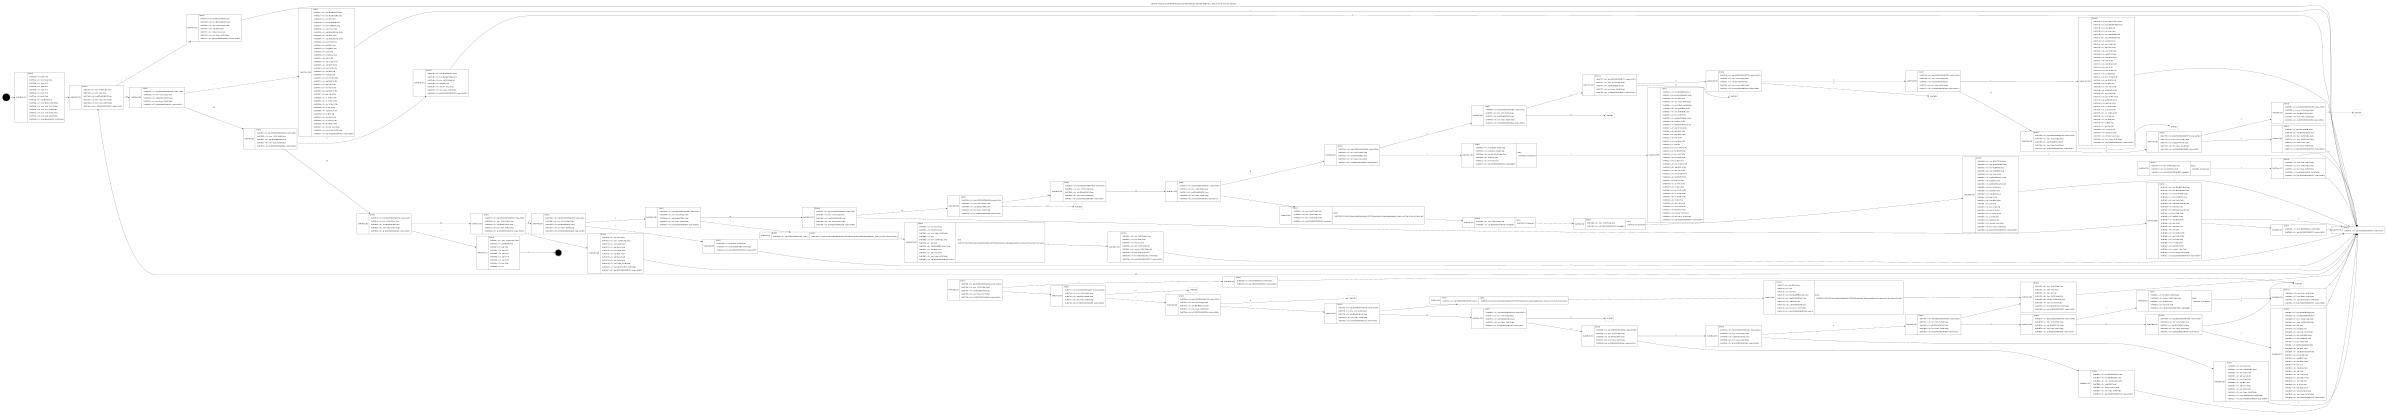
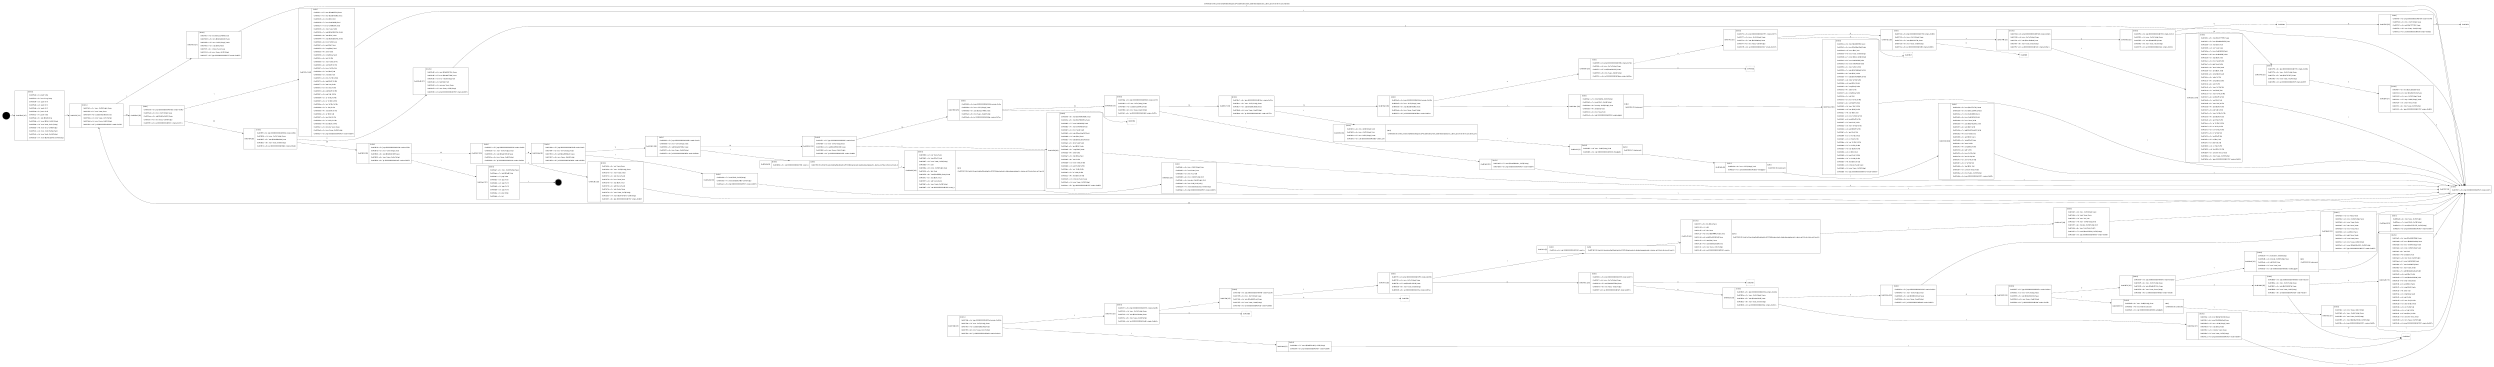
(2236, 127) -> (2332, 25)
(2236, 226) -> (1318, 140)
(1990, 311) -> (2081, 300)
